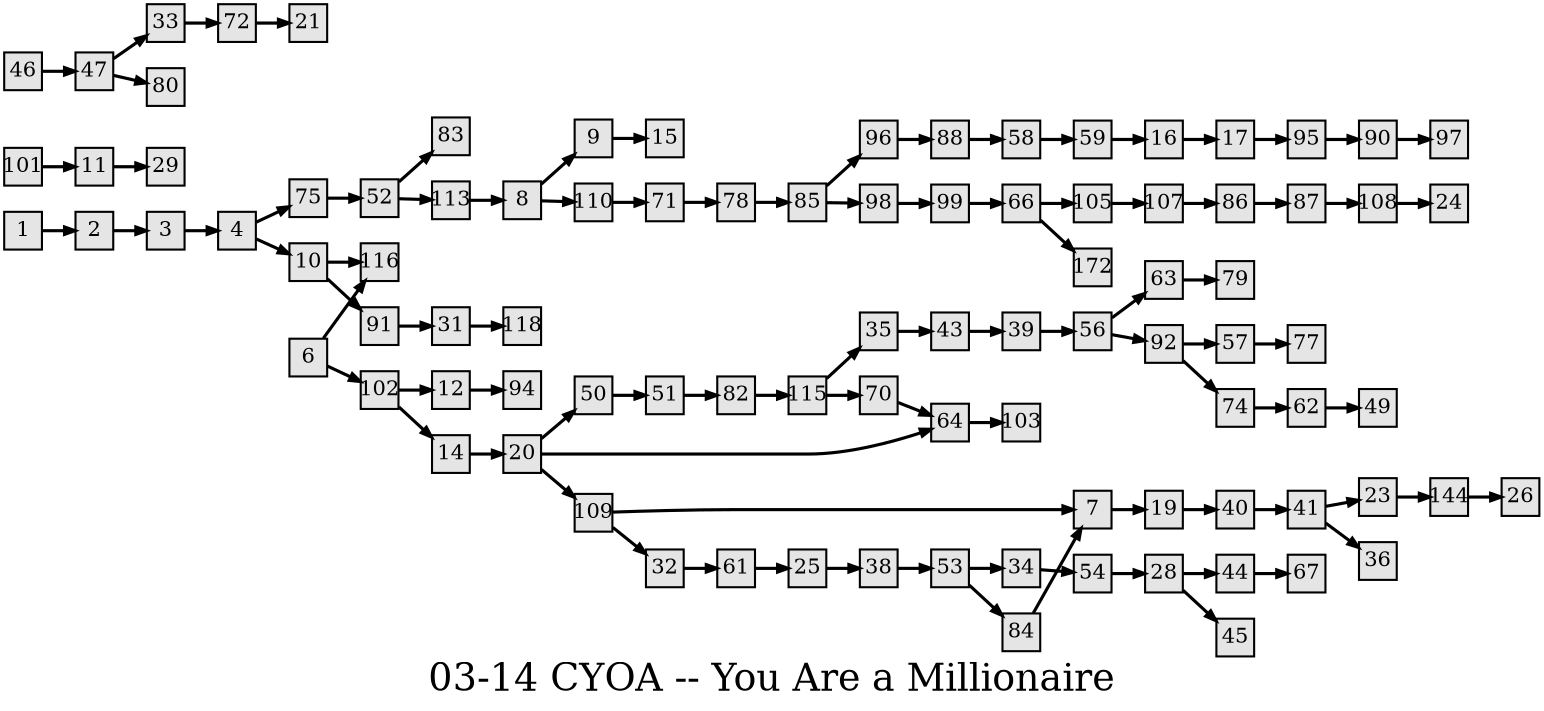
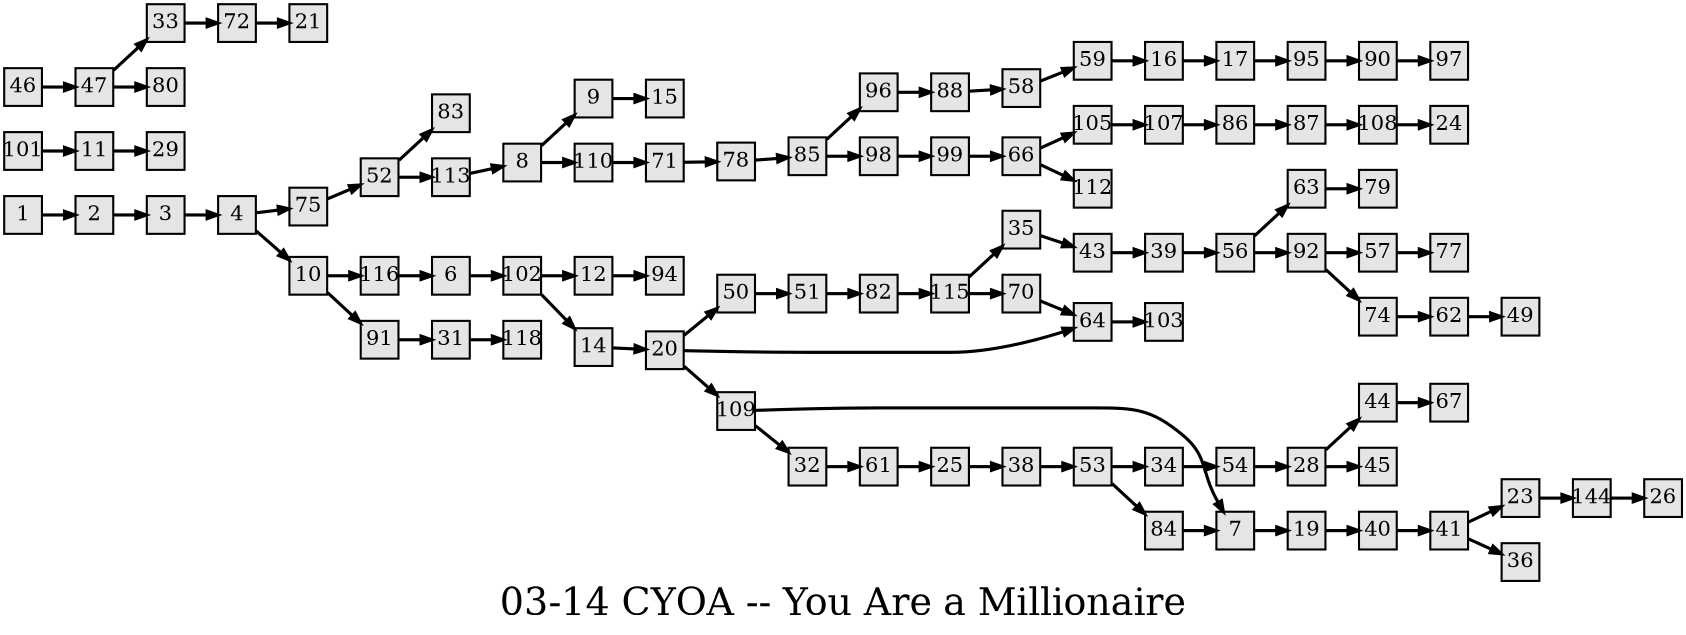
(1093, 267) -> (1093, 189)
(341, 314) -> (410, 276)
